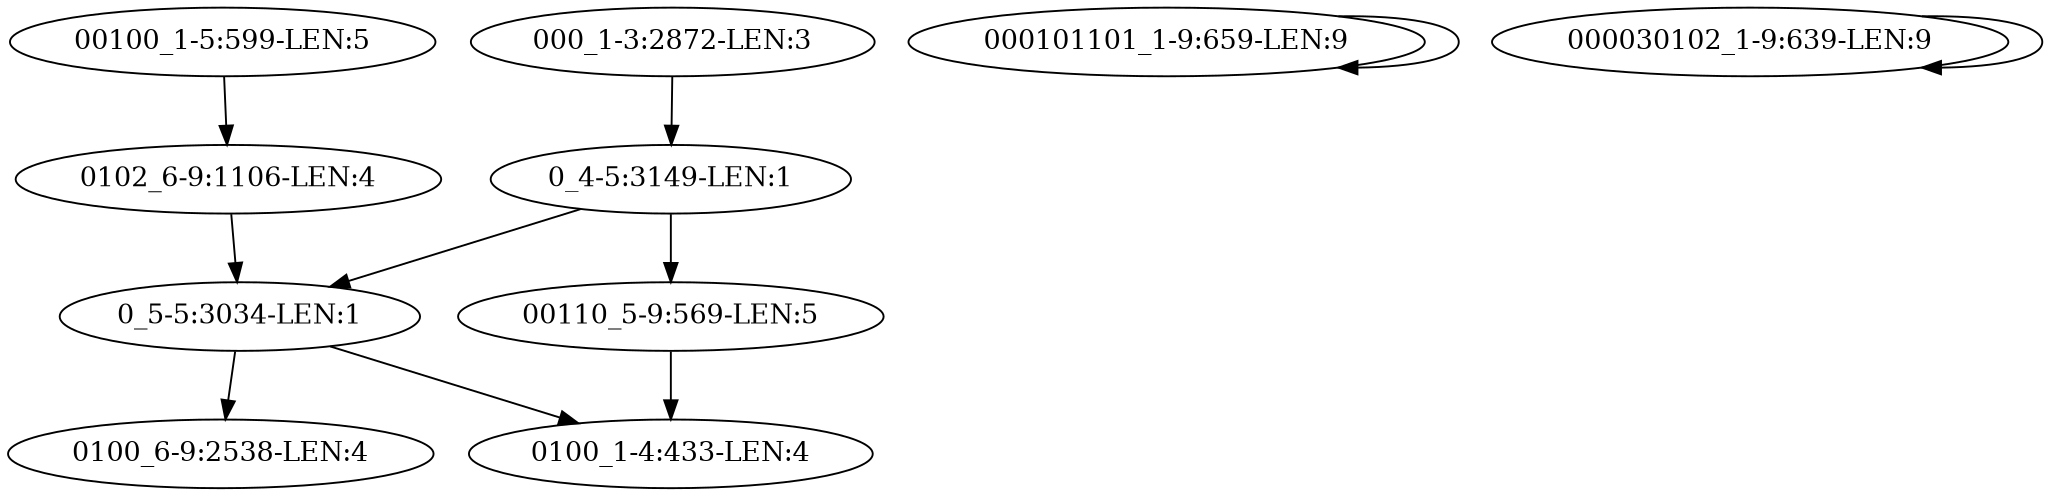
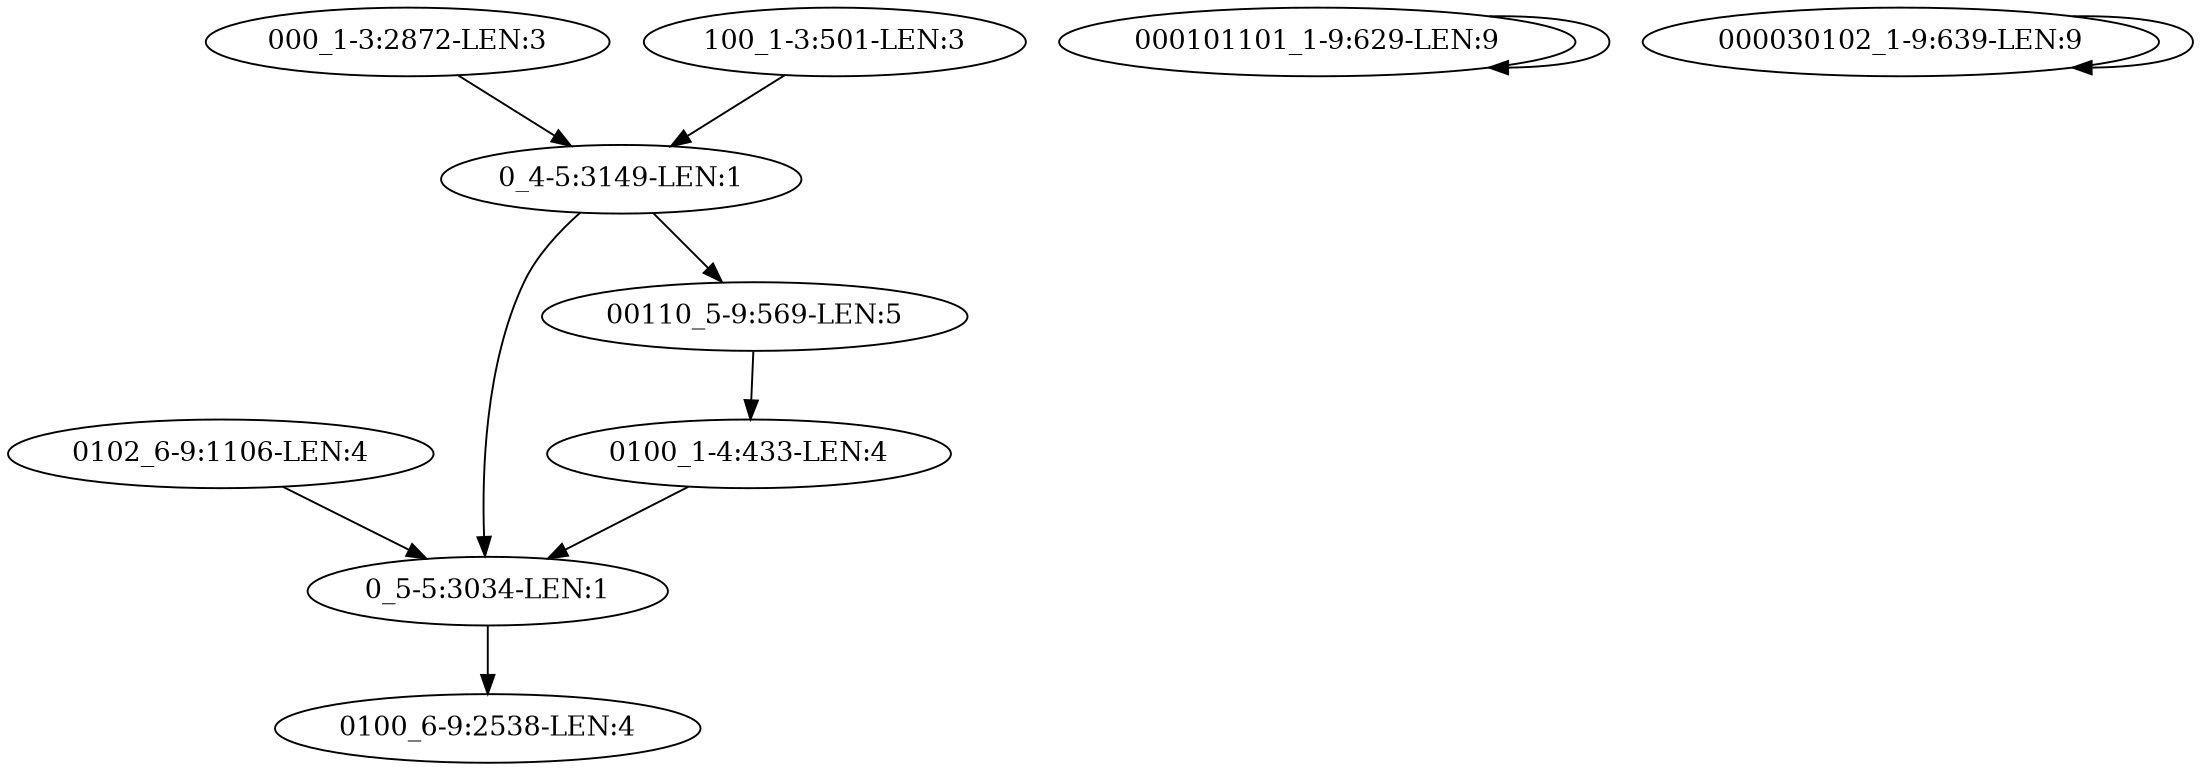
(223, 42) -> none
none -> (835, 42)
(1167, 42) -> (1317, 42)
(445, 382) -> (627, 518)
